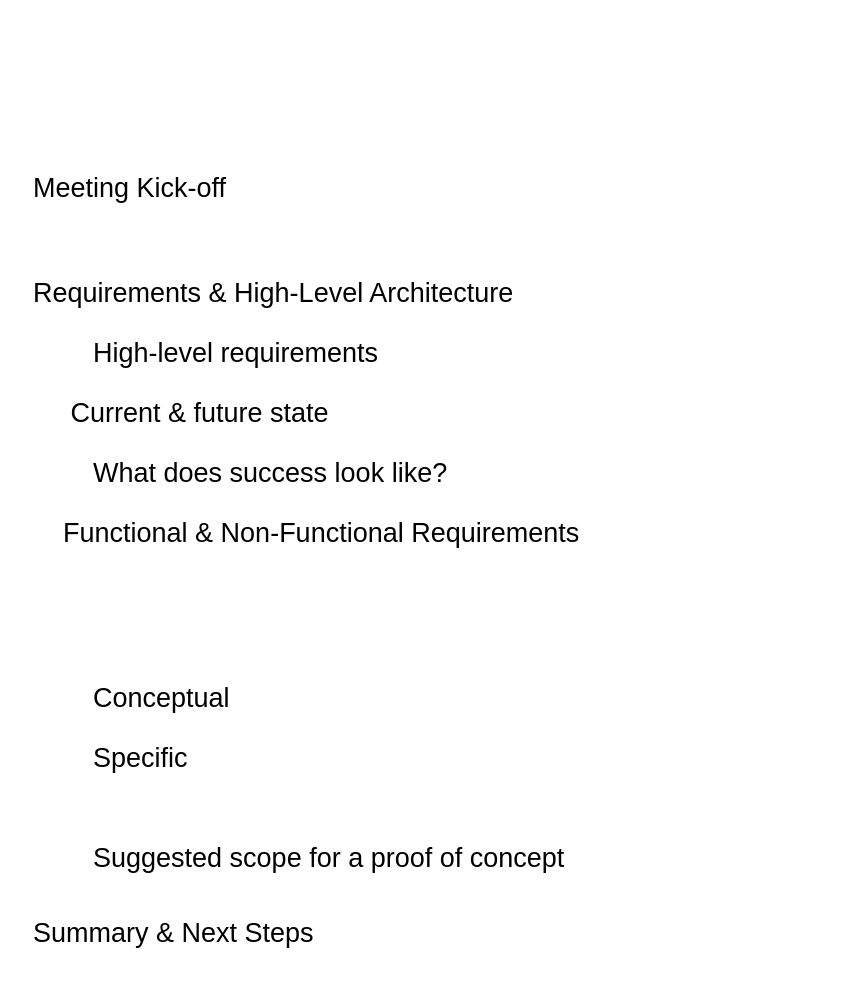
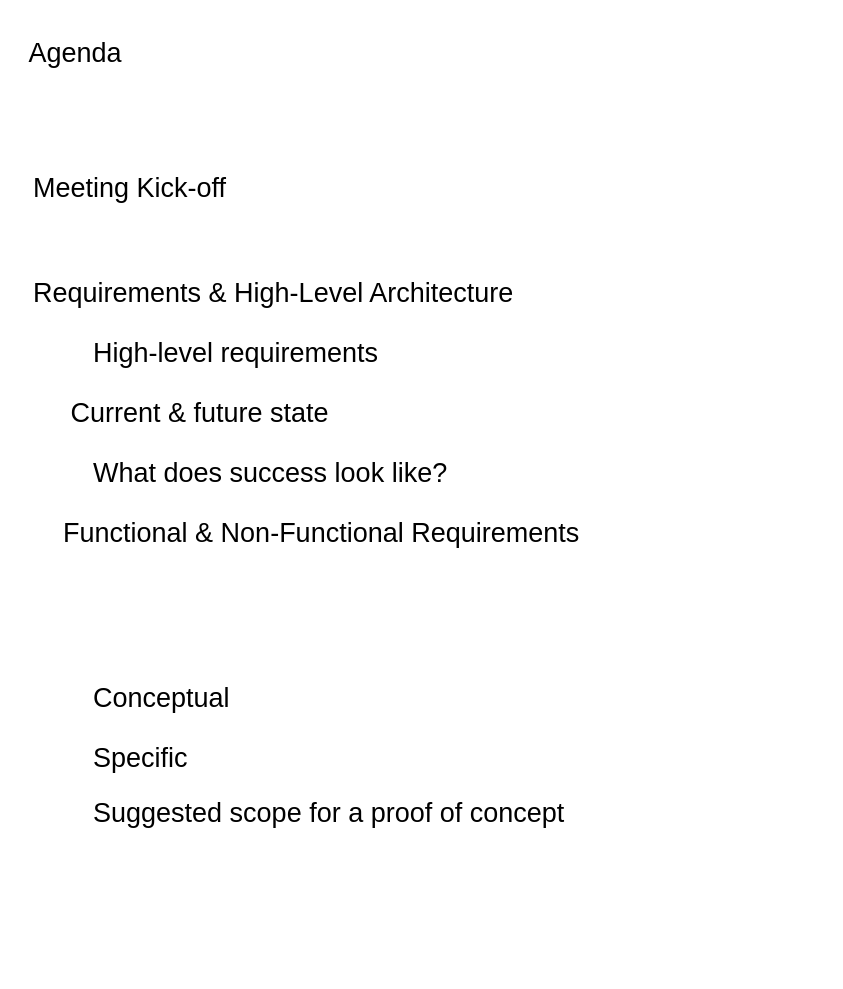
none -> (76, 53)
(451, 859) -> (451, 814)
(391, 934) -> none
